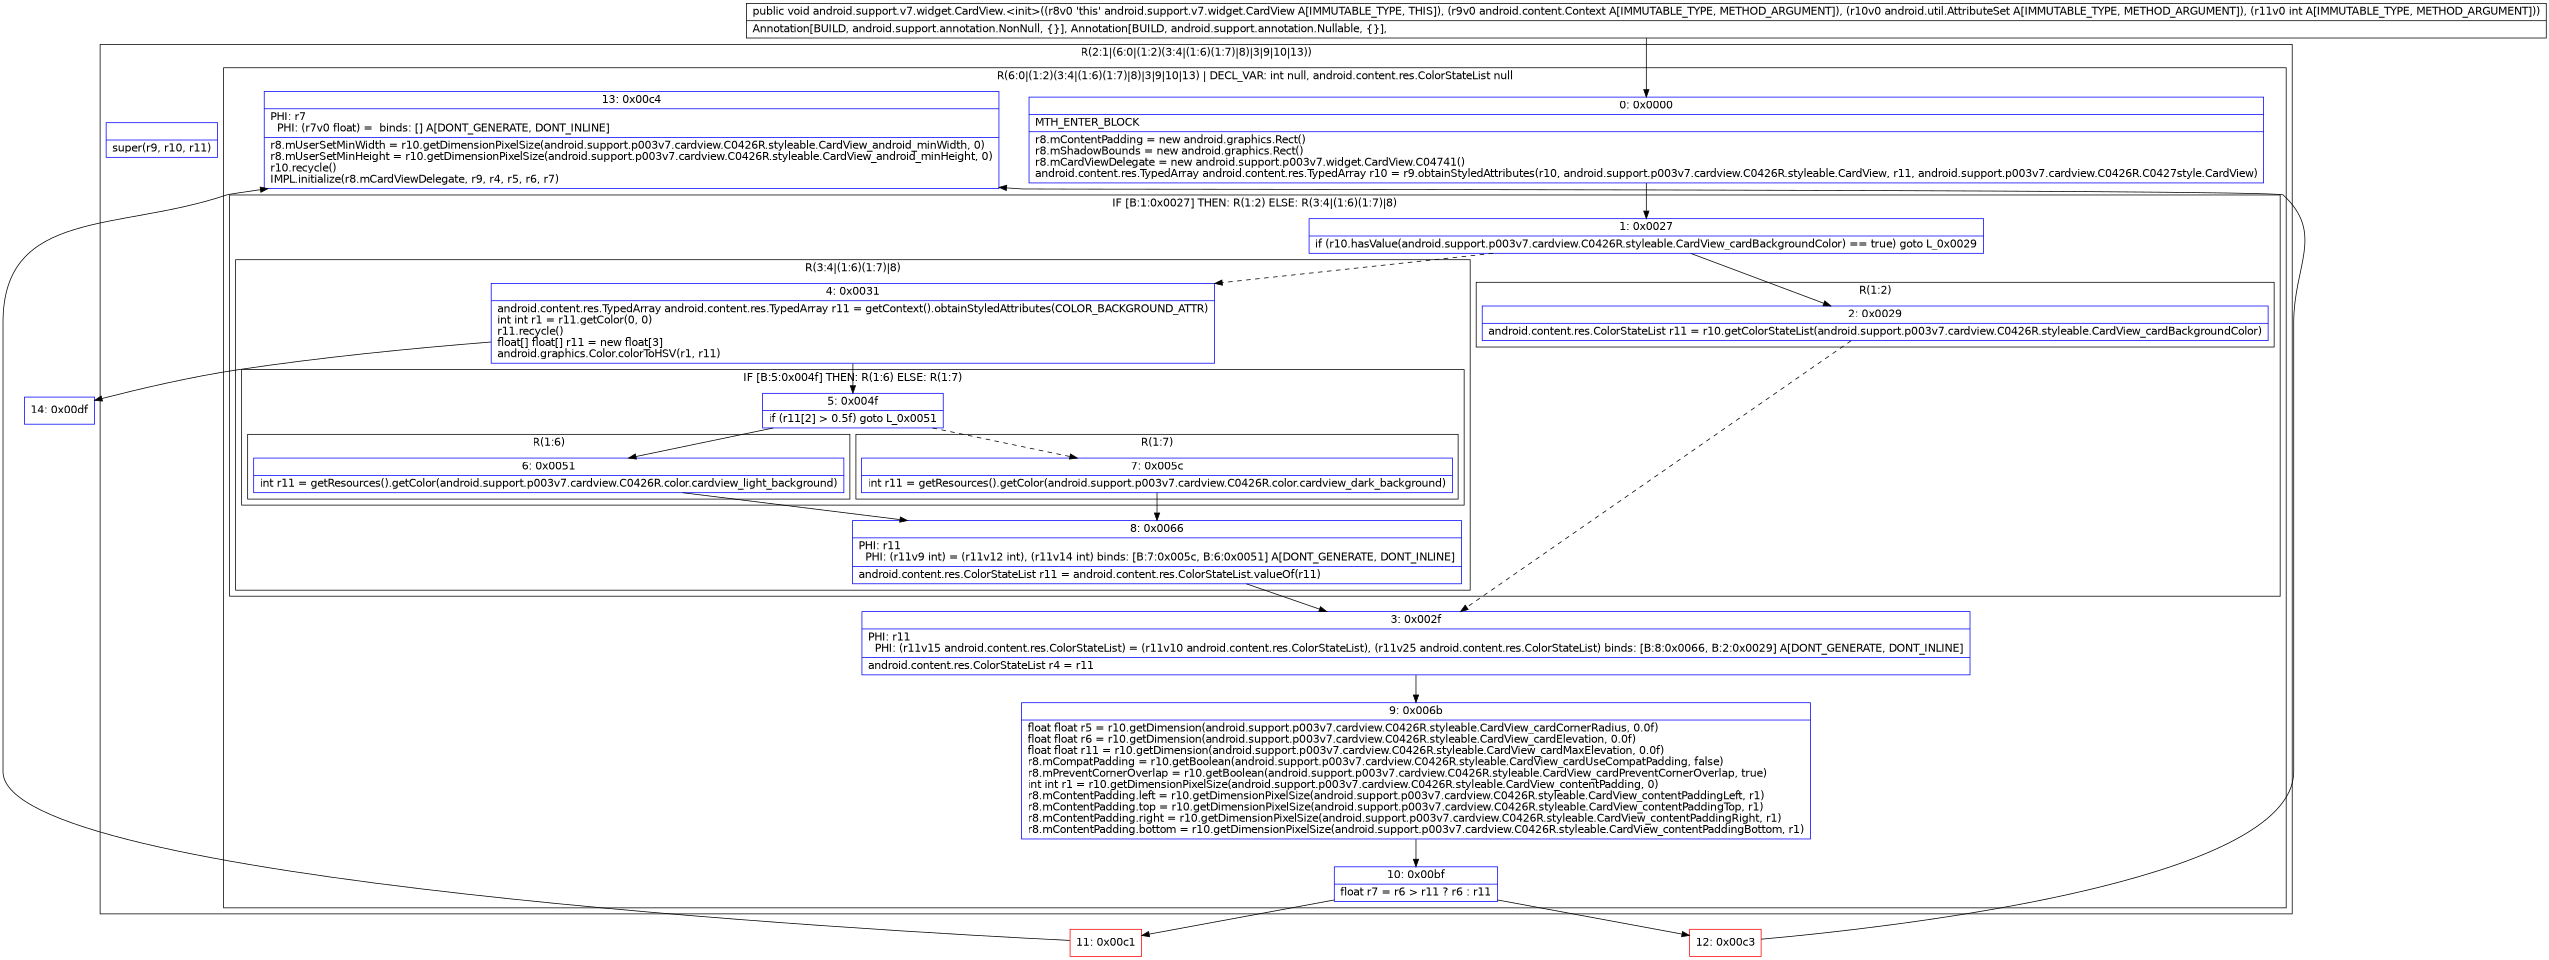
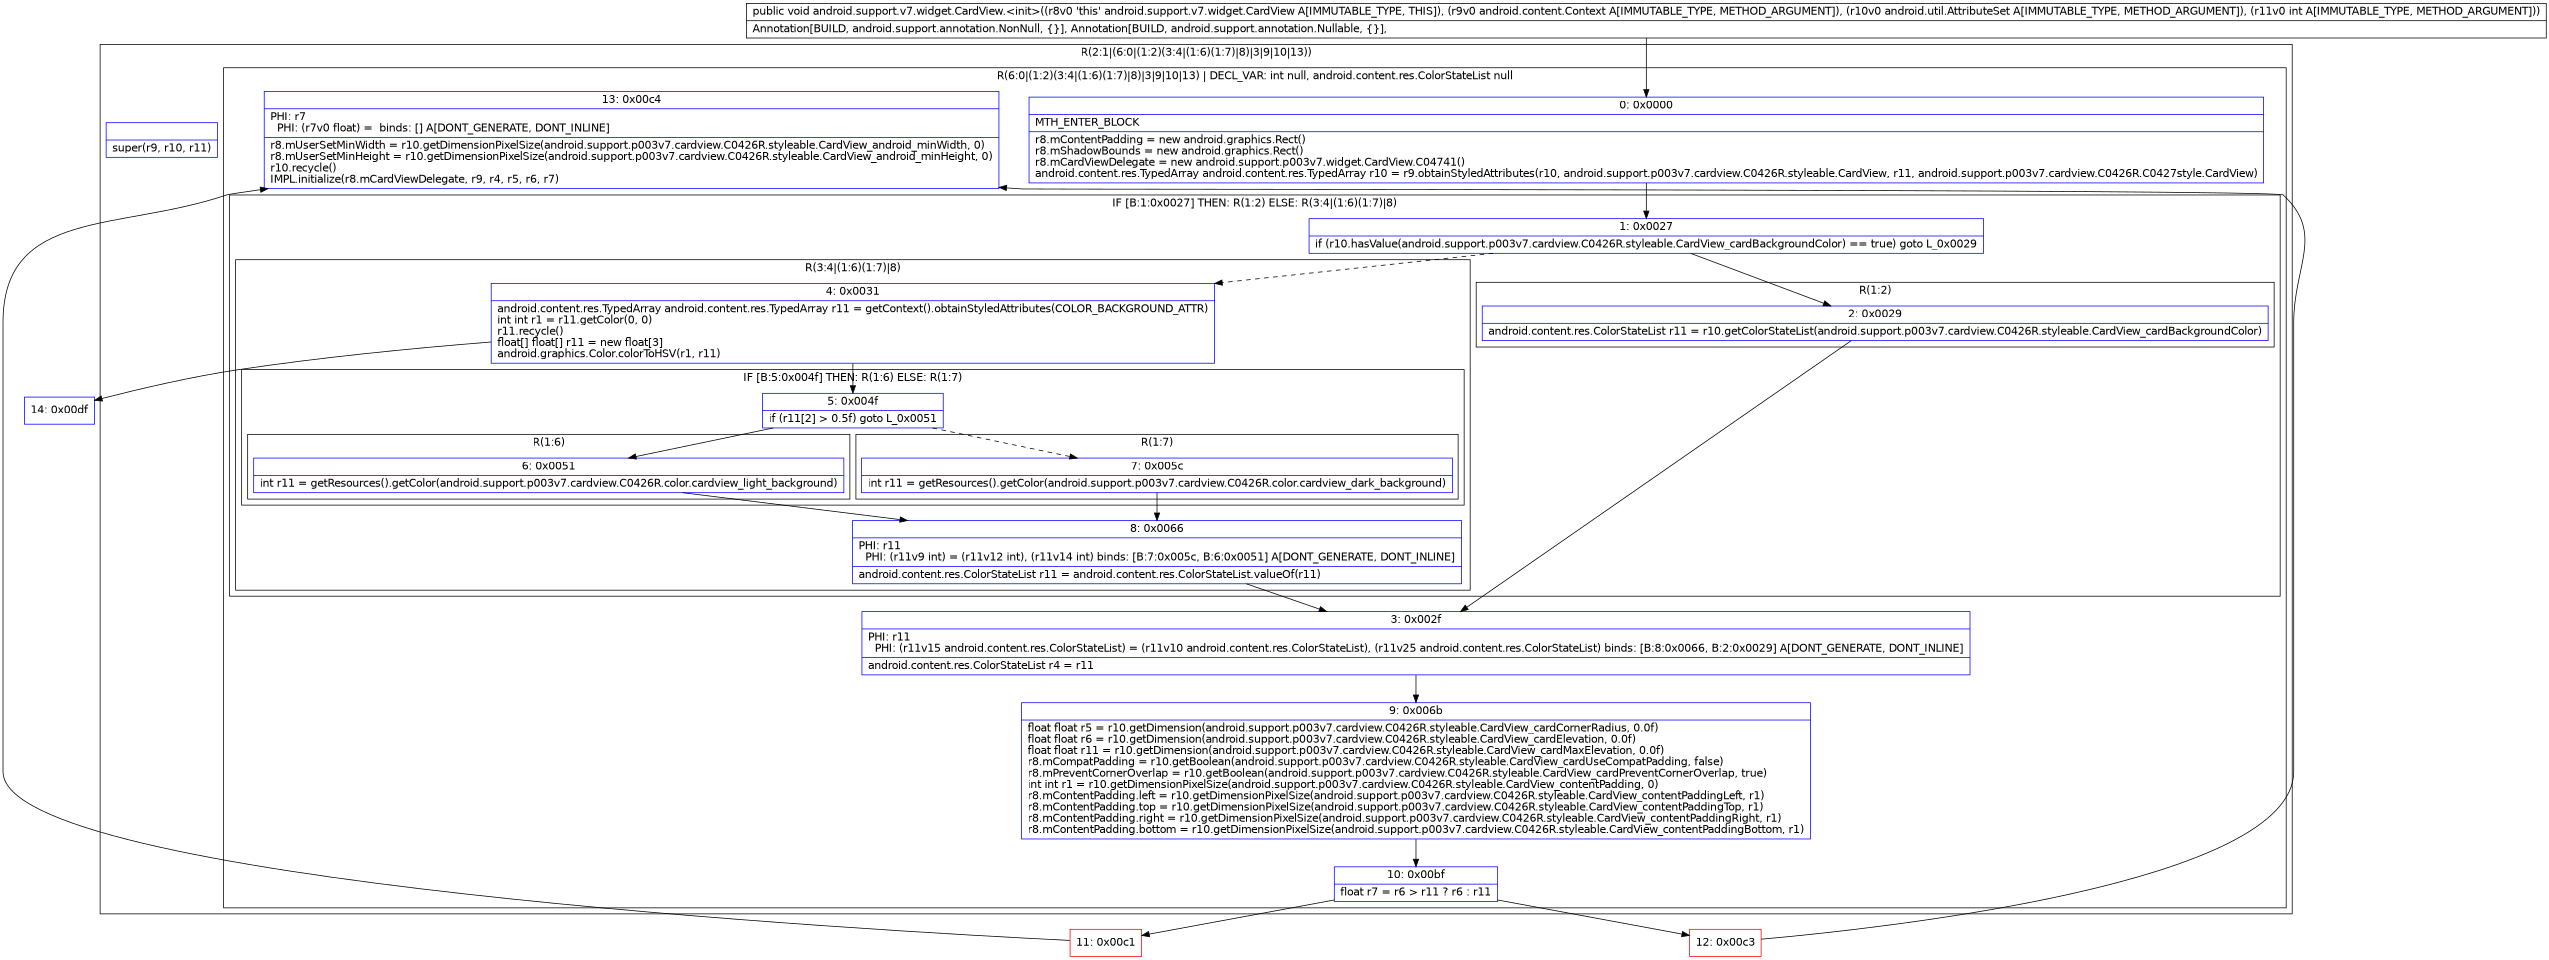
(1659, 474) -> (1659, 474)
